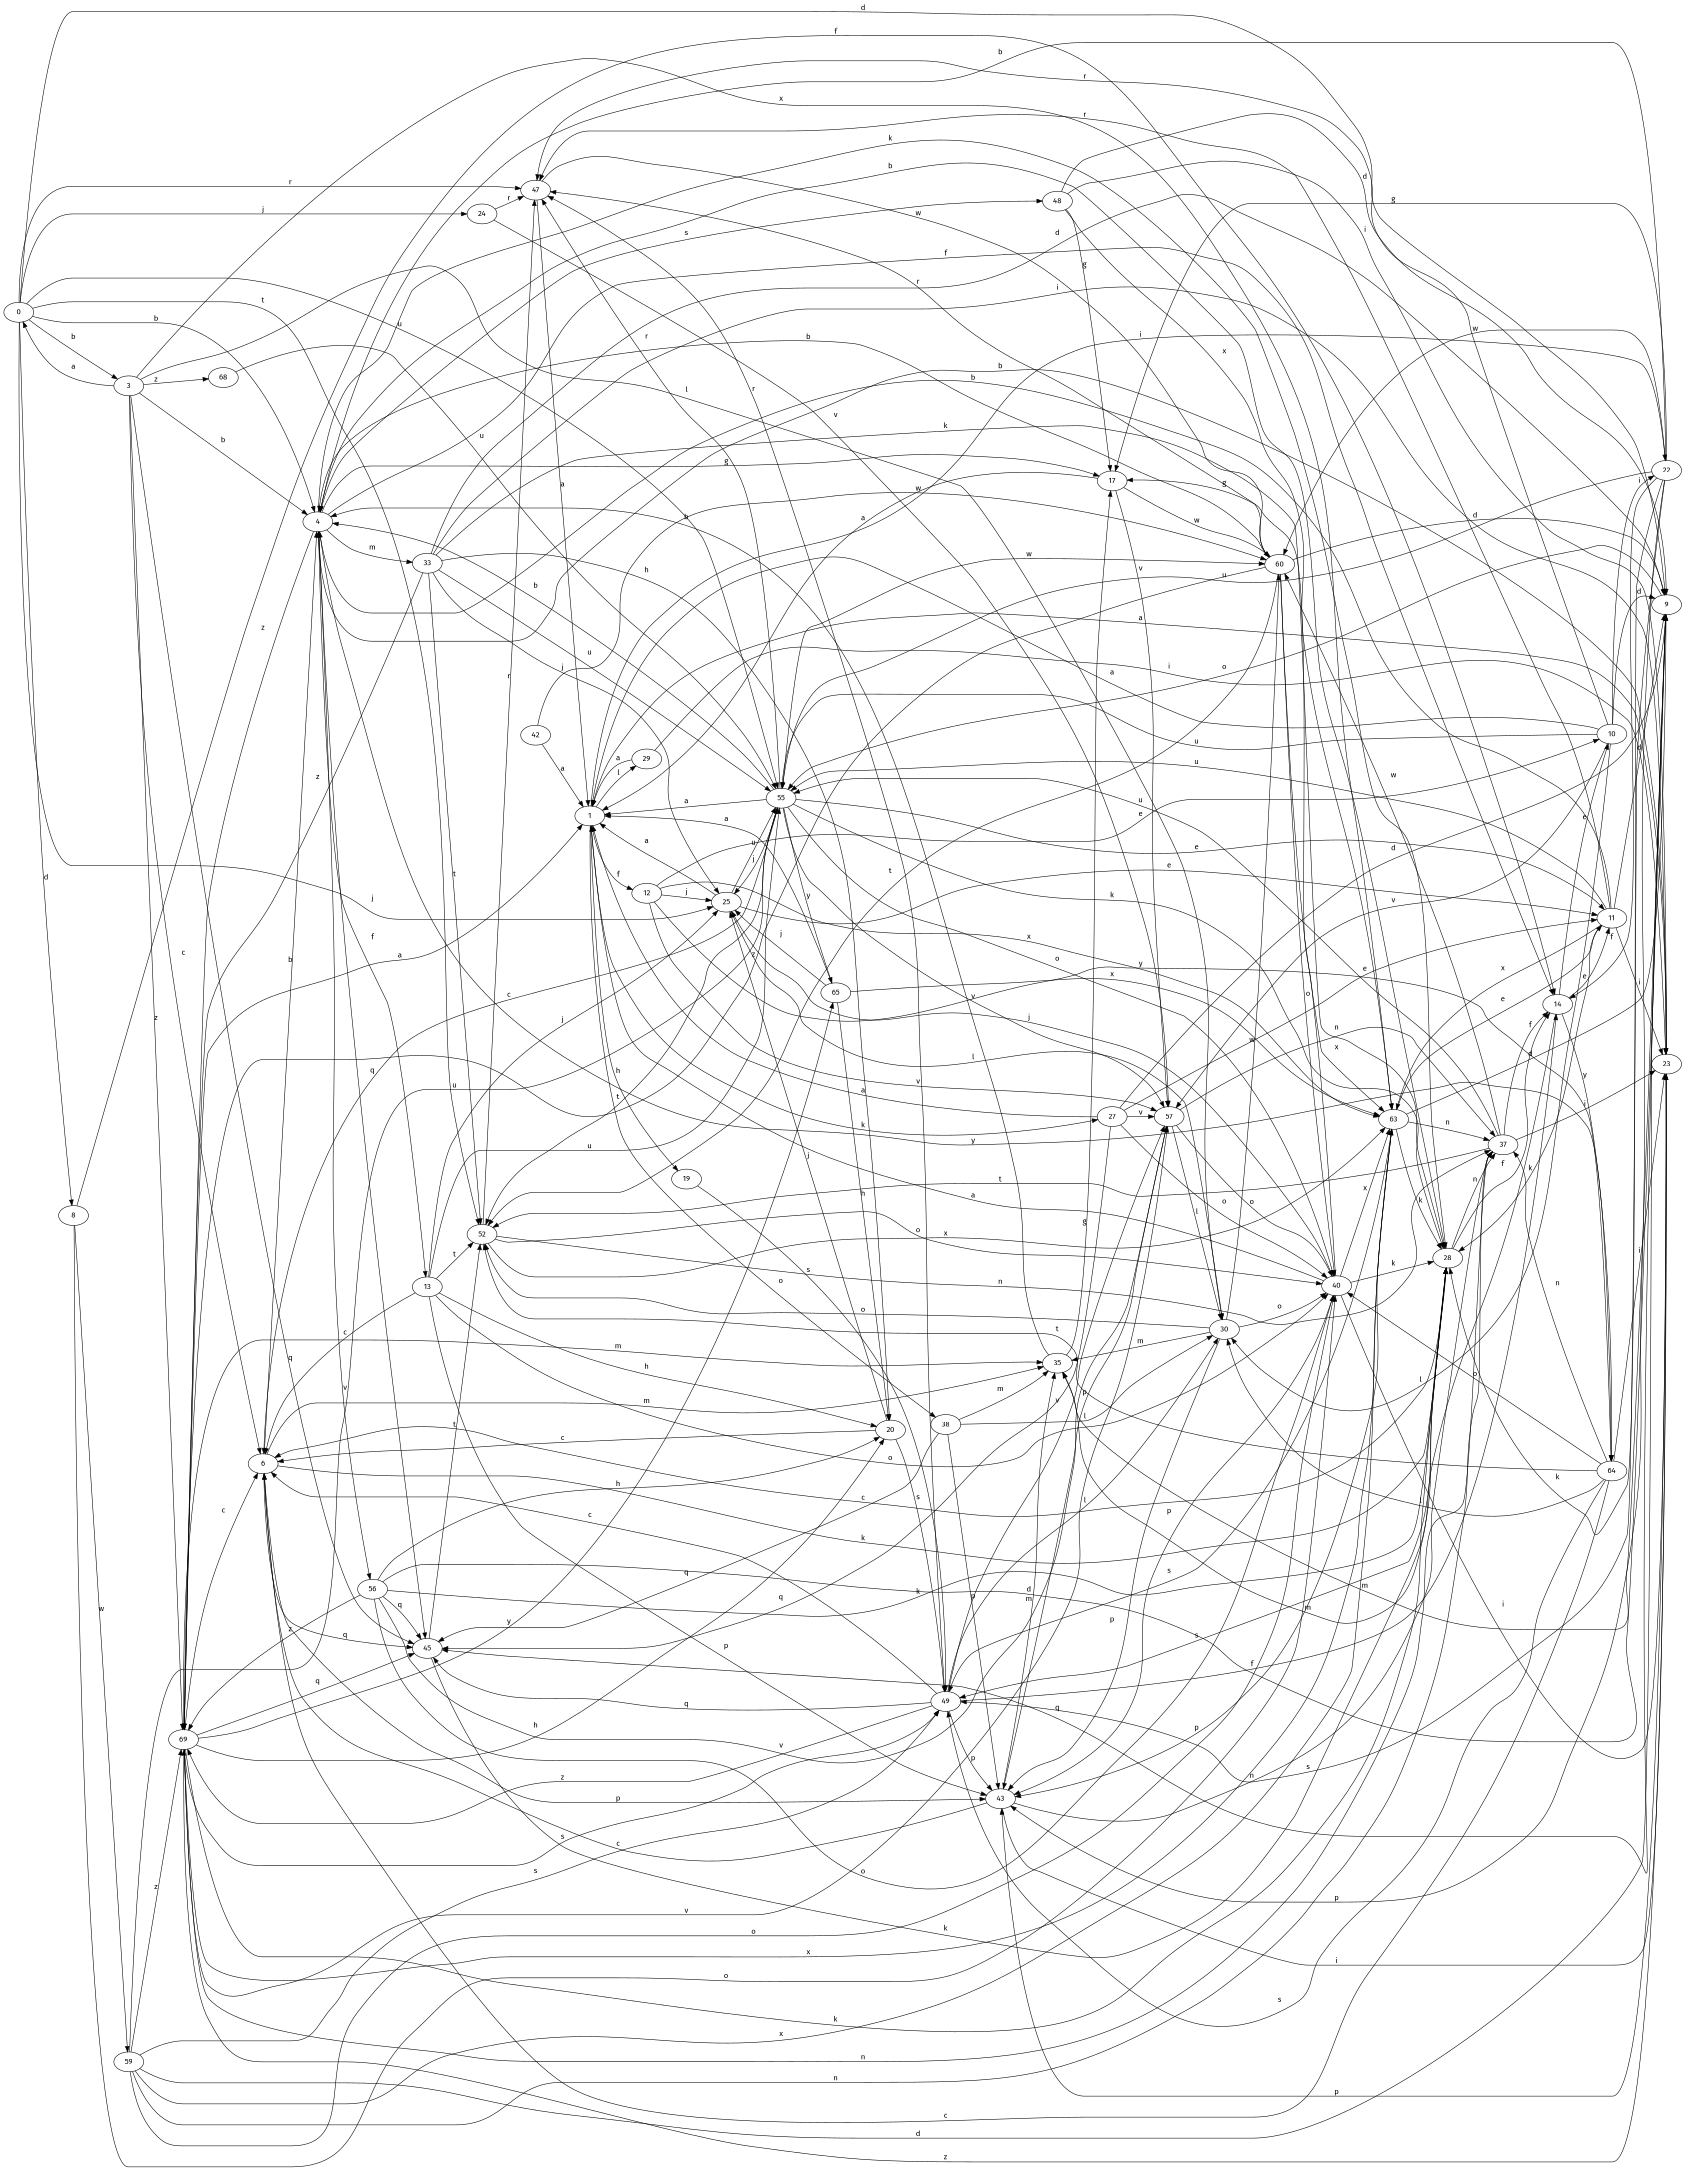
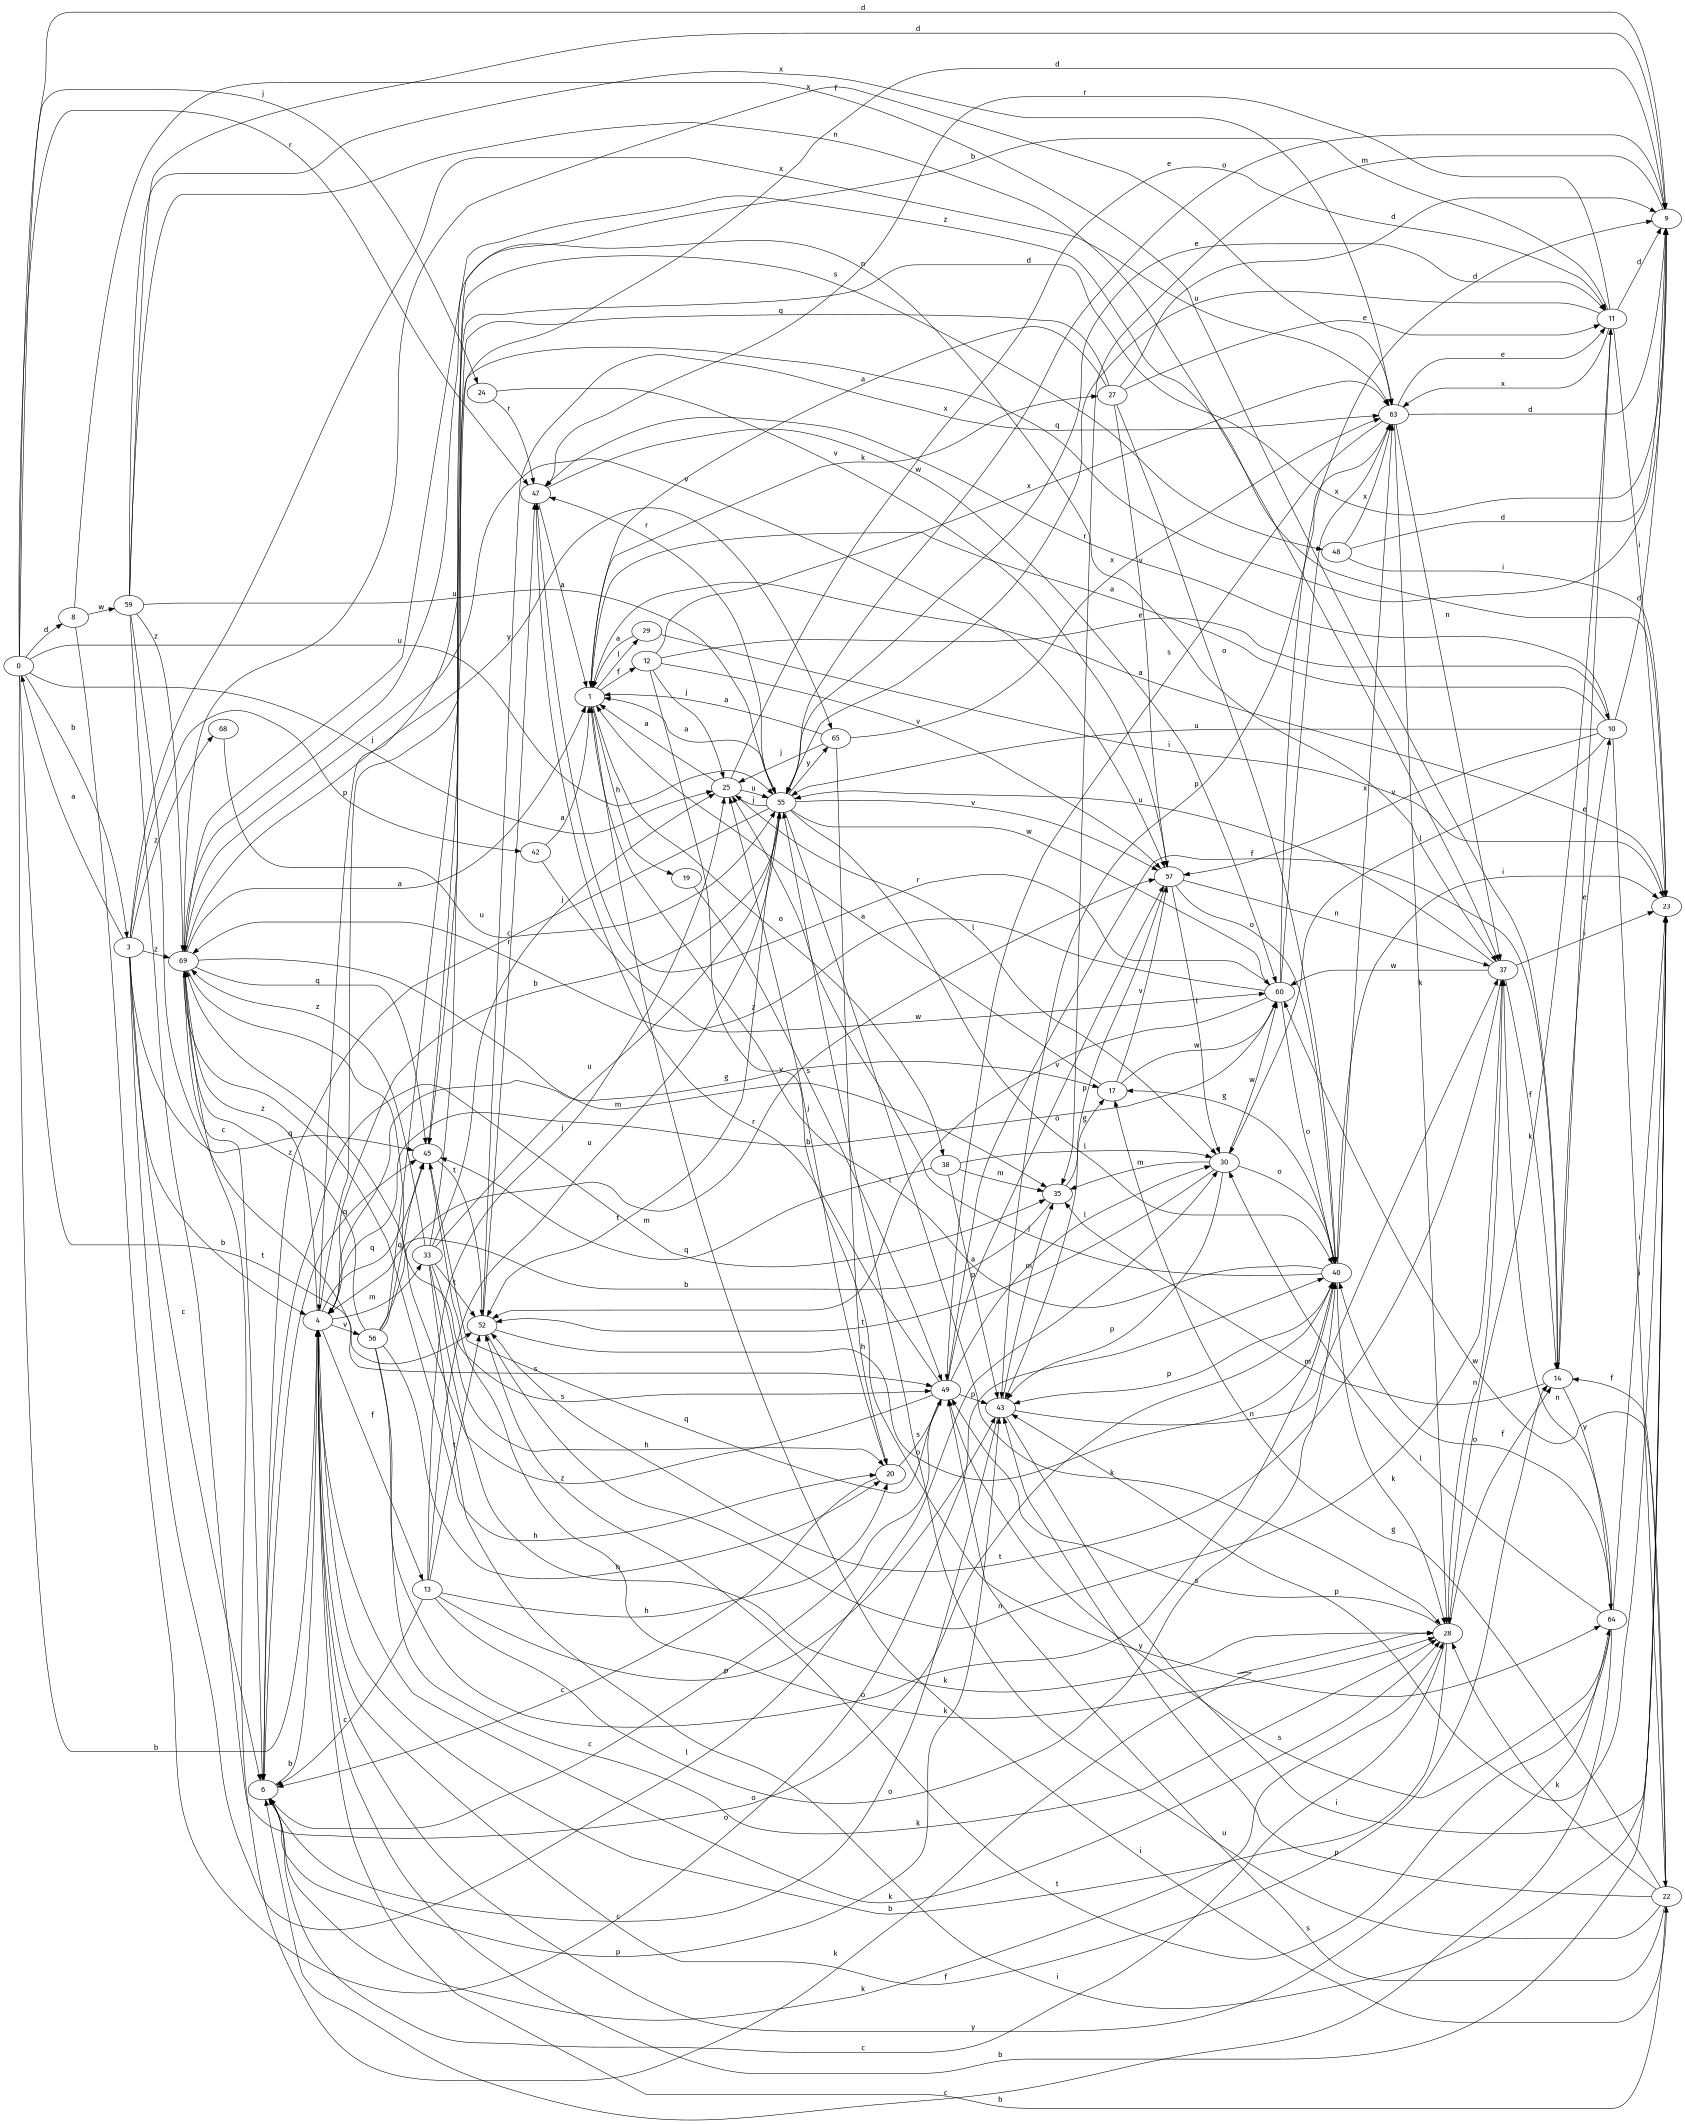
(1093, 336) -> none
none -> (264, 718)
(863, 1310) -> (863, 1323)
